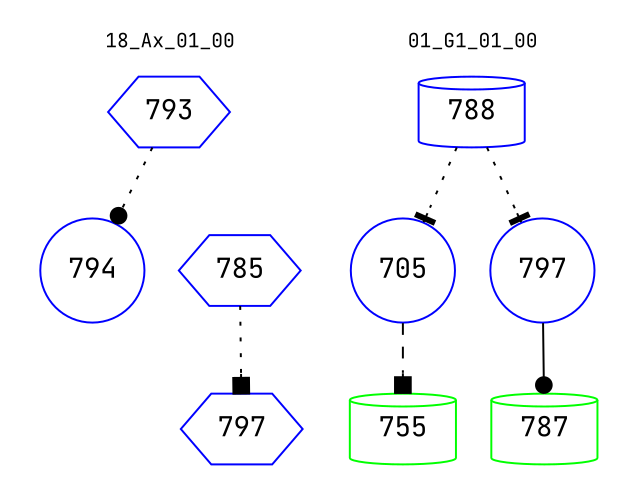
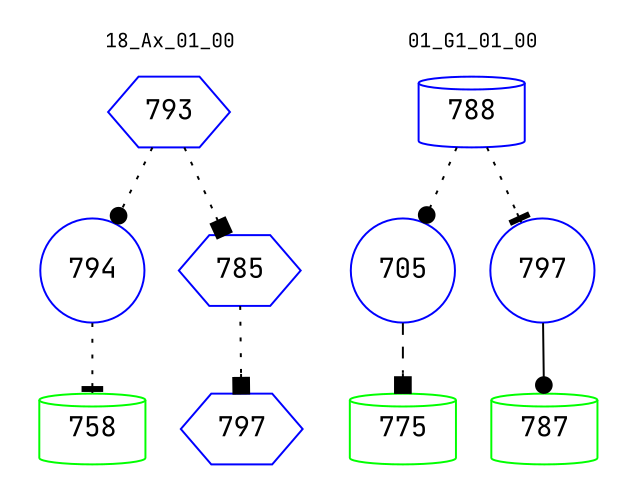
(443, 178) -> (443, 178)
none -> (200, 182)
none -> (92, 429)
(403, 429) -> (403, 429)
